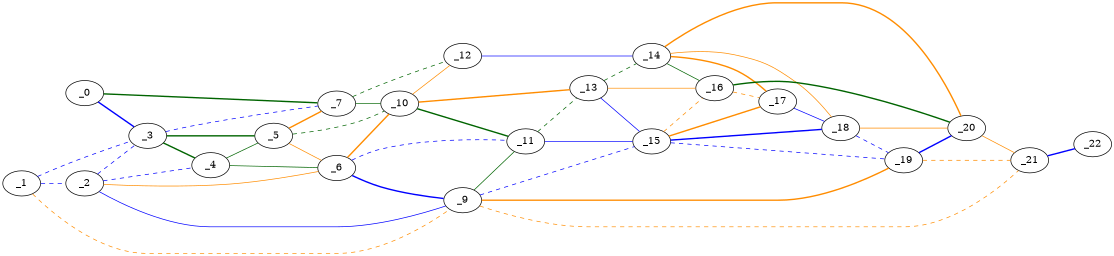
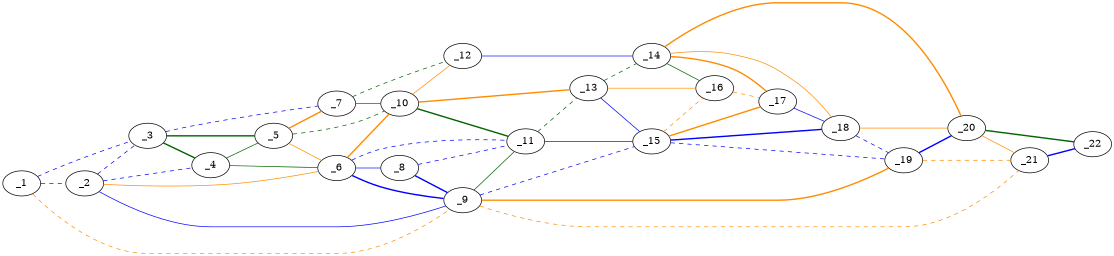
(843, 91) -> (1030, 136)
(85, 93) -> none
none -> (400, 168)
